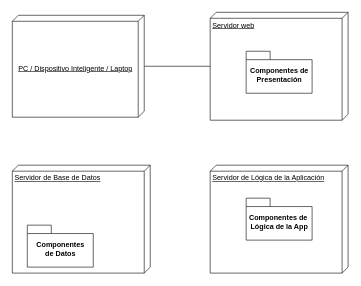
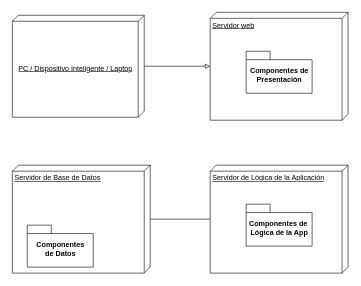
(206, 66) -> (204, 66)
none -> (180, 219)
(279, 219) -> (279, 225)
